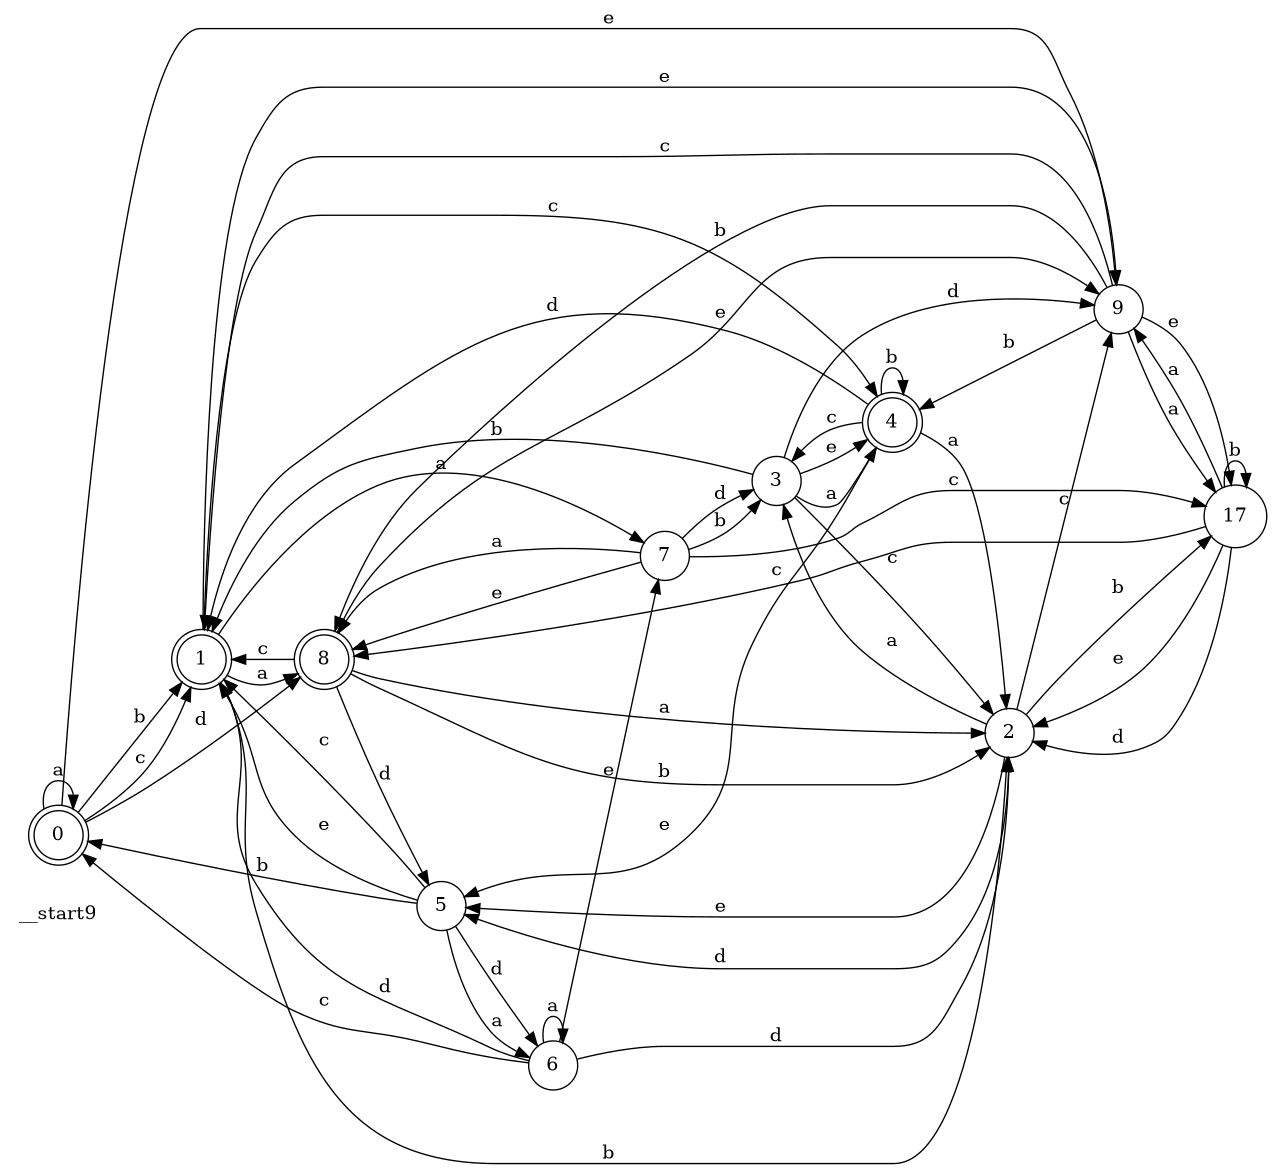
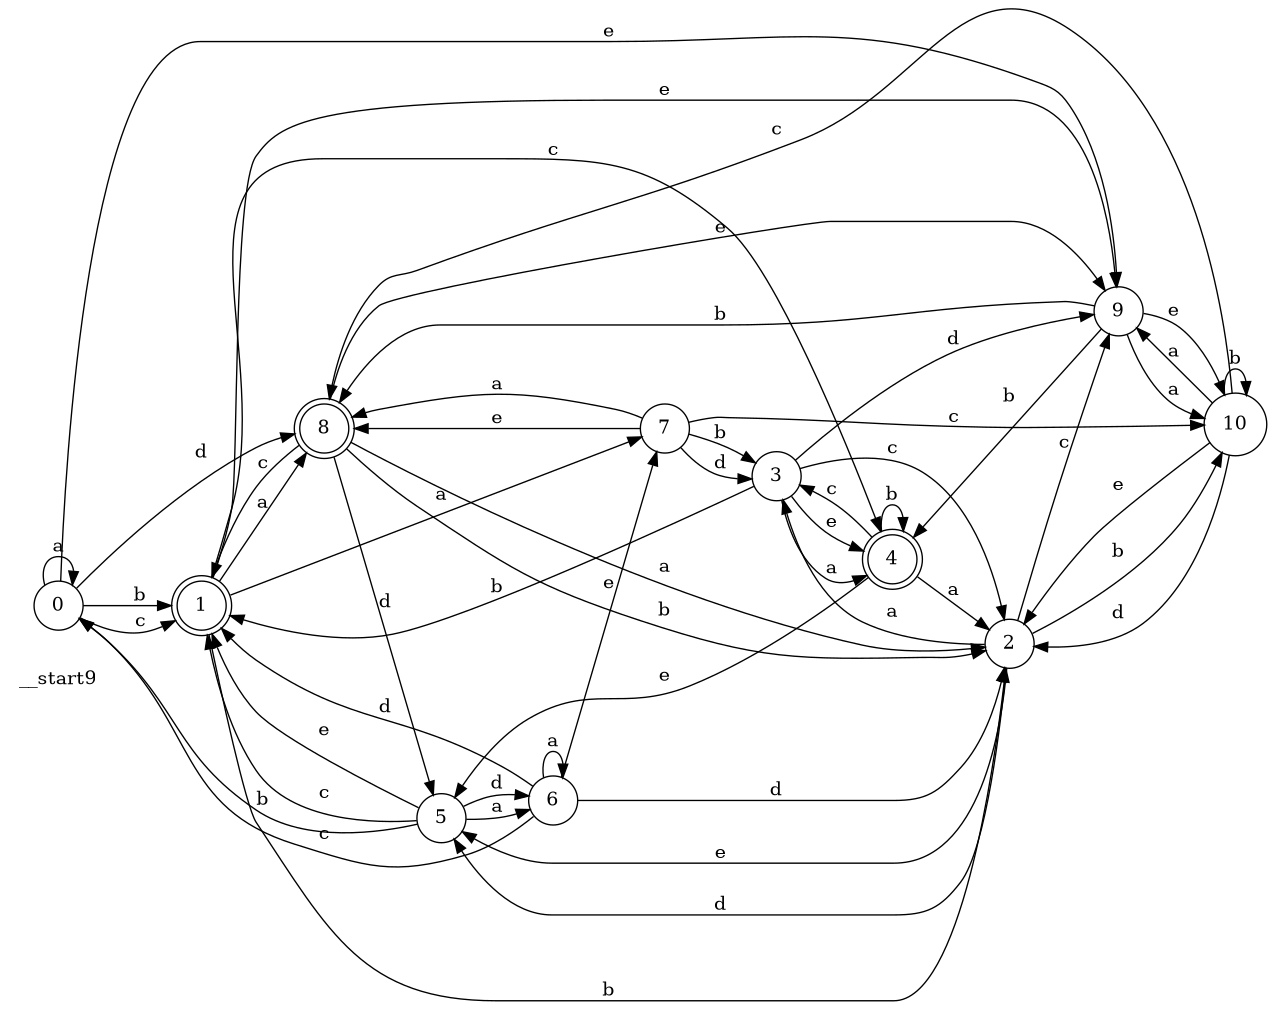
(507, 157) -> none
(486, 340) -> none
(1235, 516) -> (1235, 424)
(59, 835) -> (59, 606)
